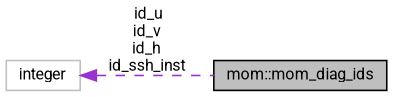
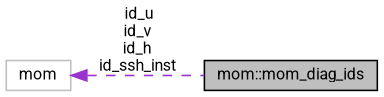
(43, 75) -> (39, 75)
